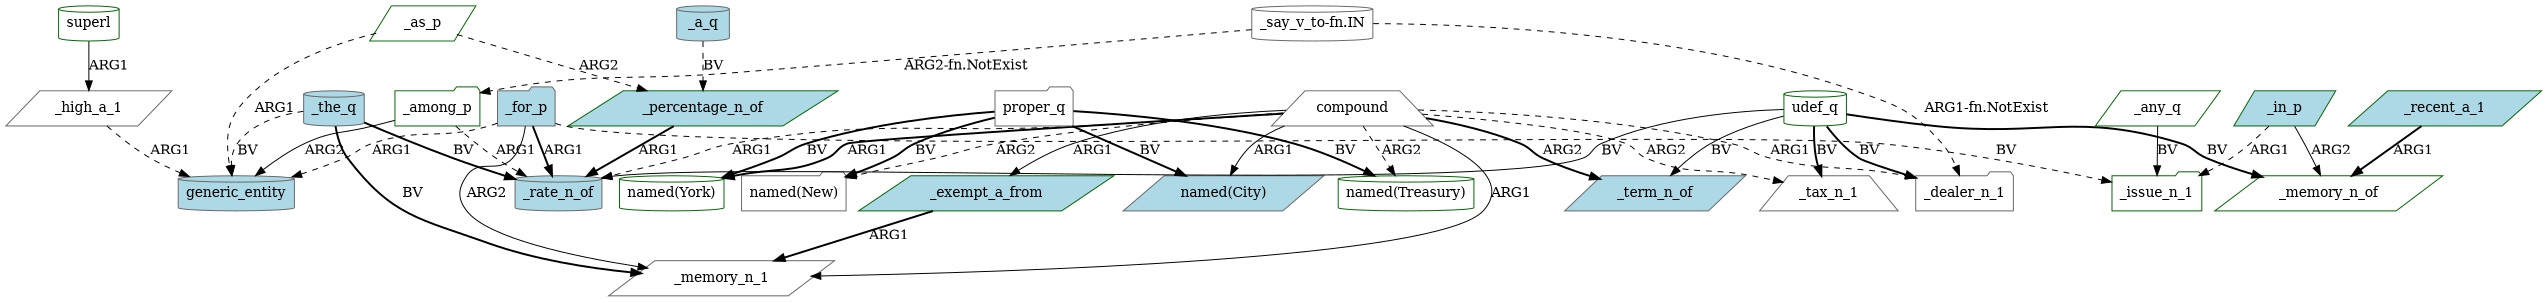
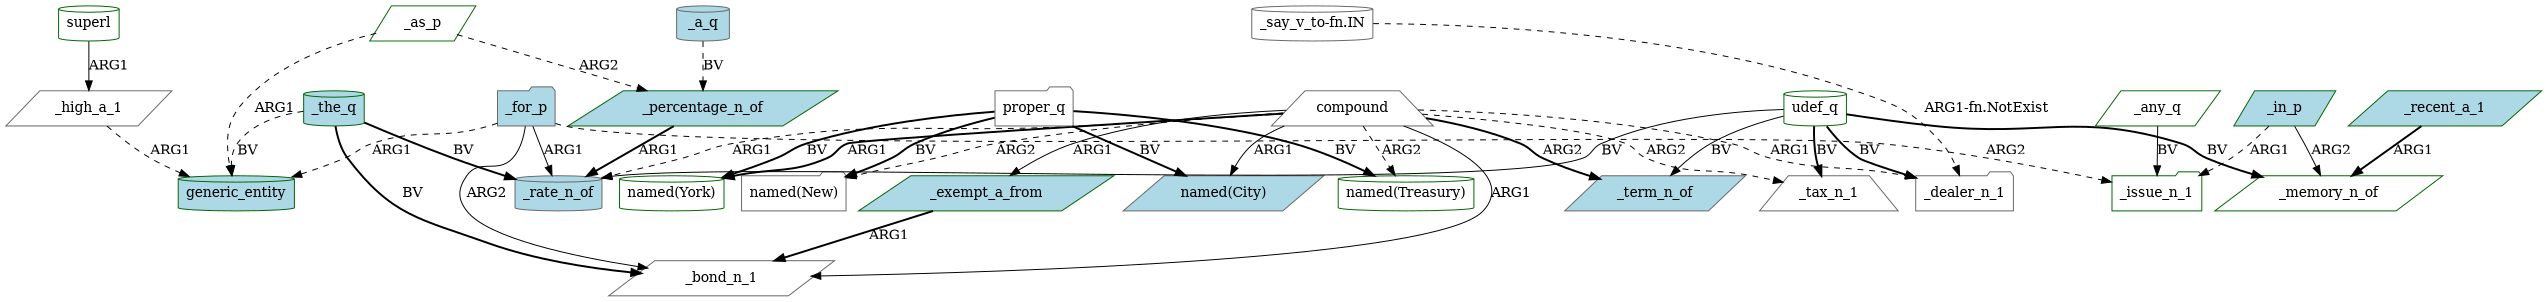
(334, 108) -> (334, 108)
(437, 108) -> none
(541, 146) -> (541, 146)
(2006, 151) -> (2006, 151)
(236, 193) -> (236, 193)
(722, 278) -> (722, 278)
